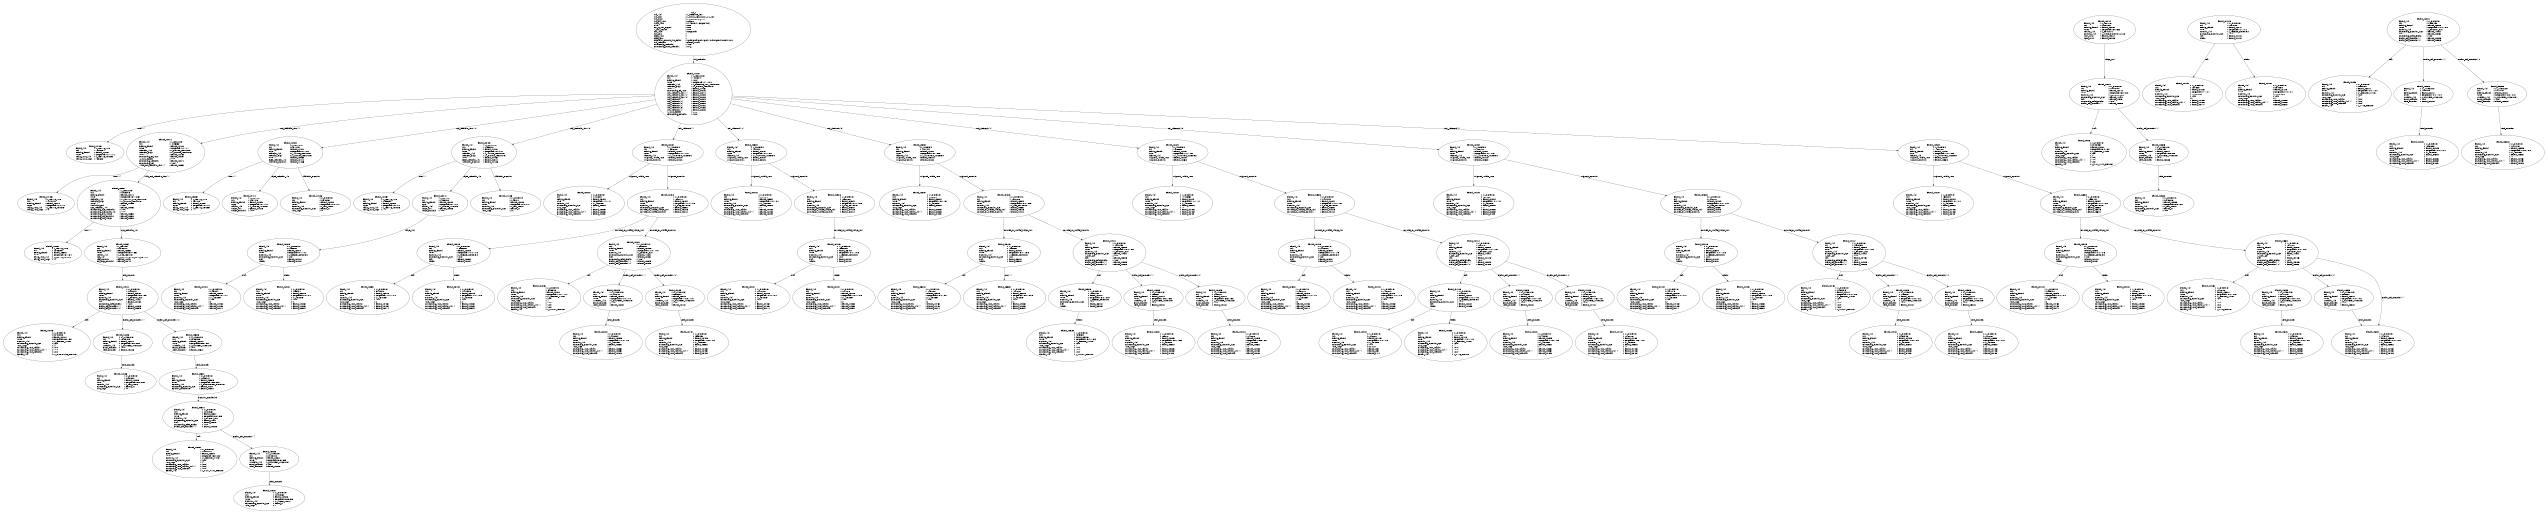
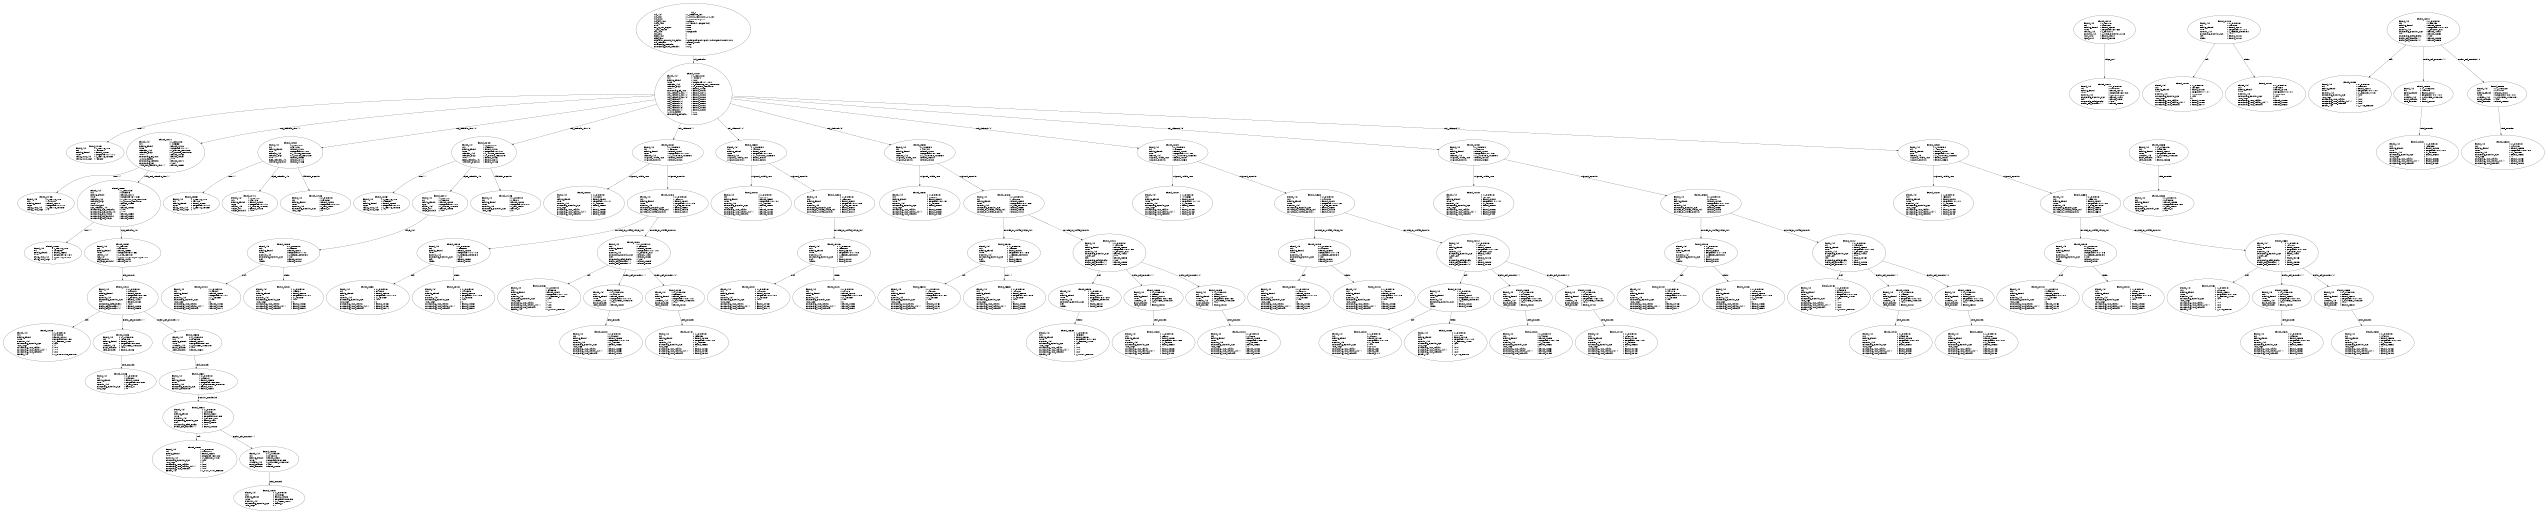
(2132, 124) -> none
(2084, 152) -> none
(2369, 274) -> (2282, 277)
